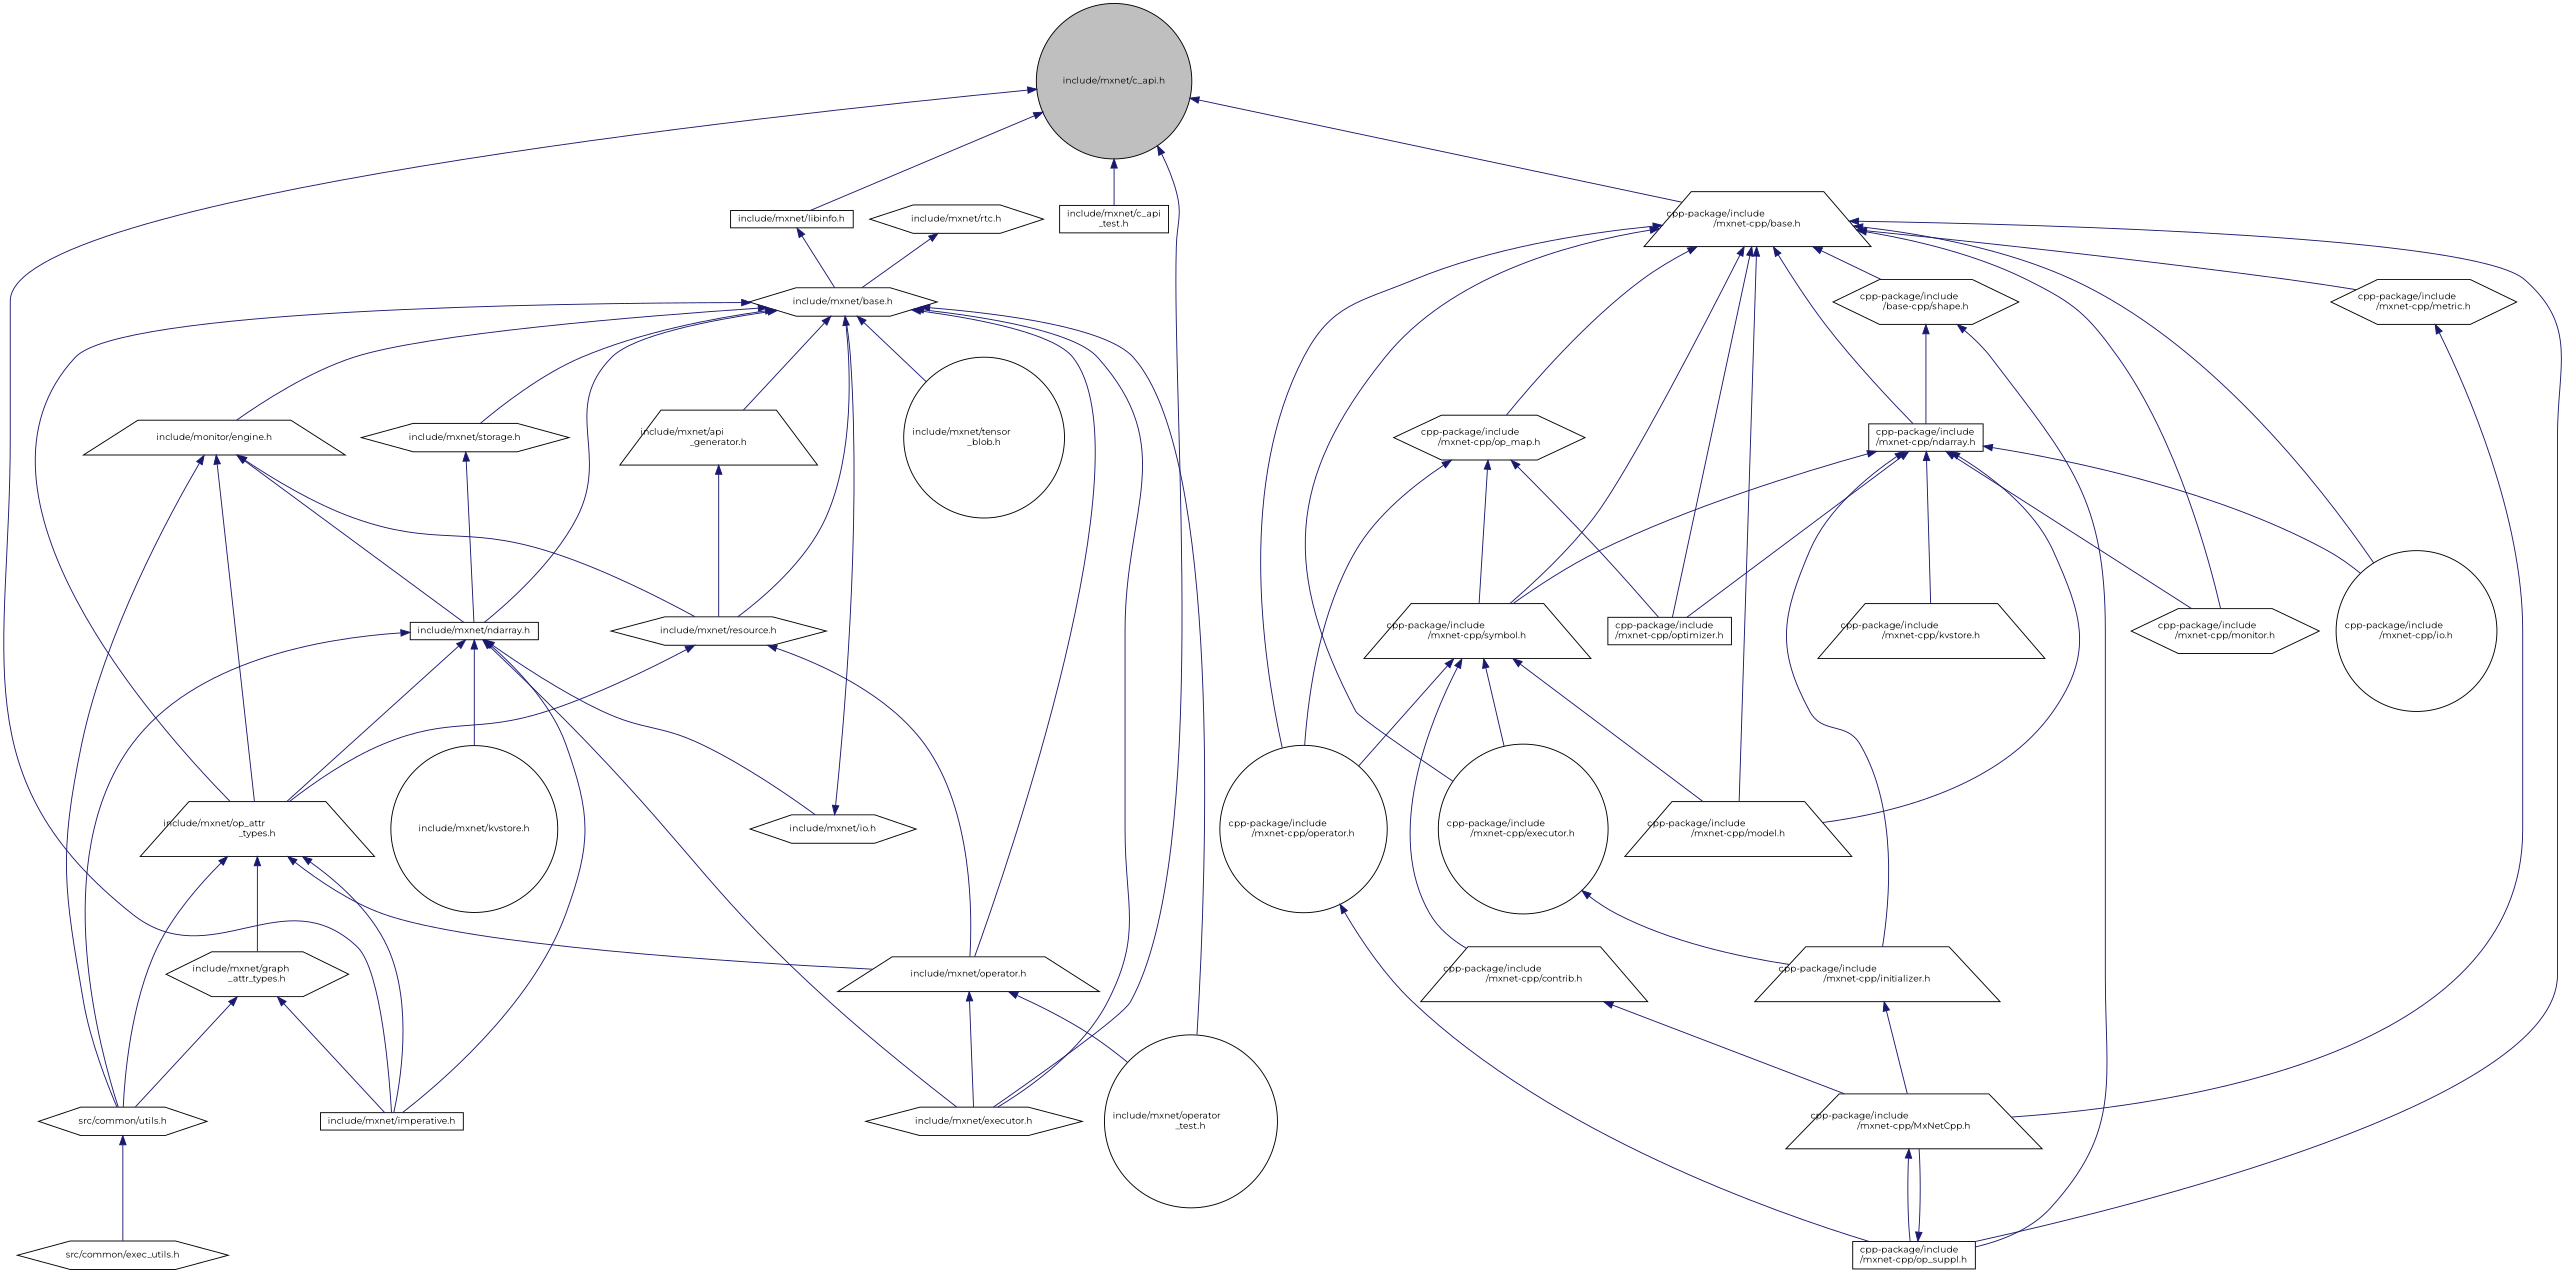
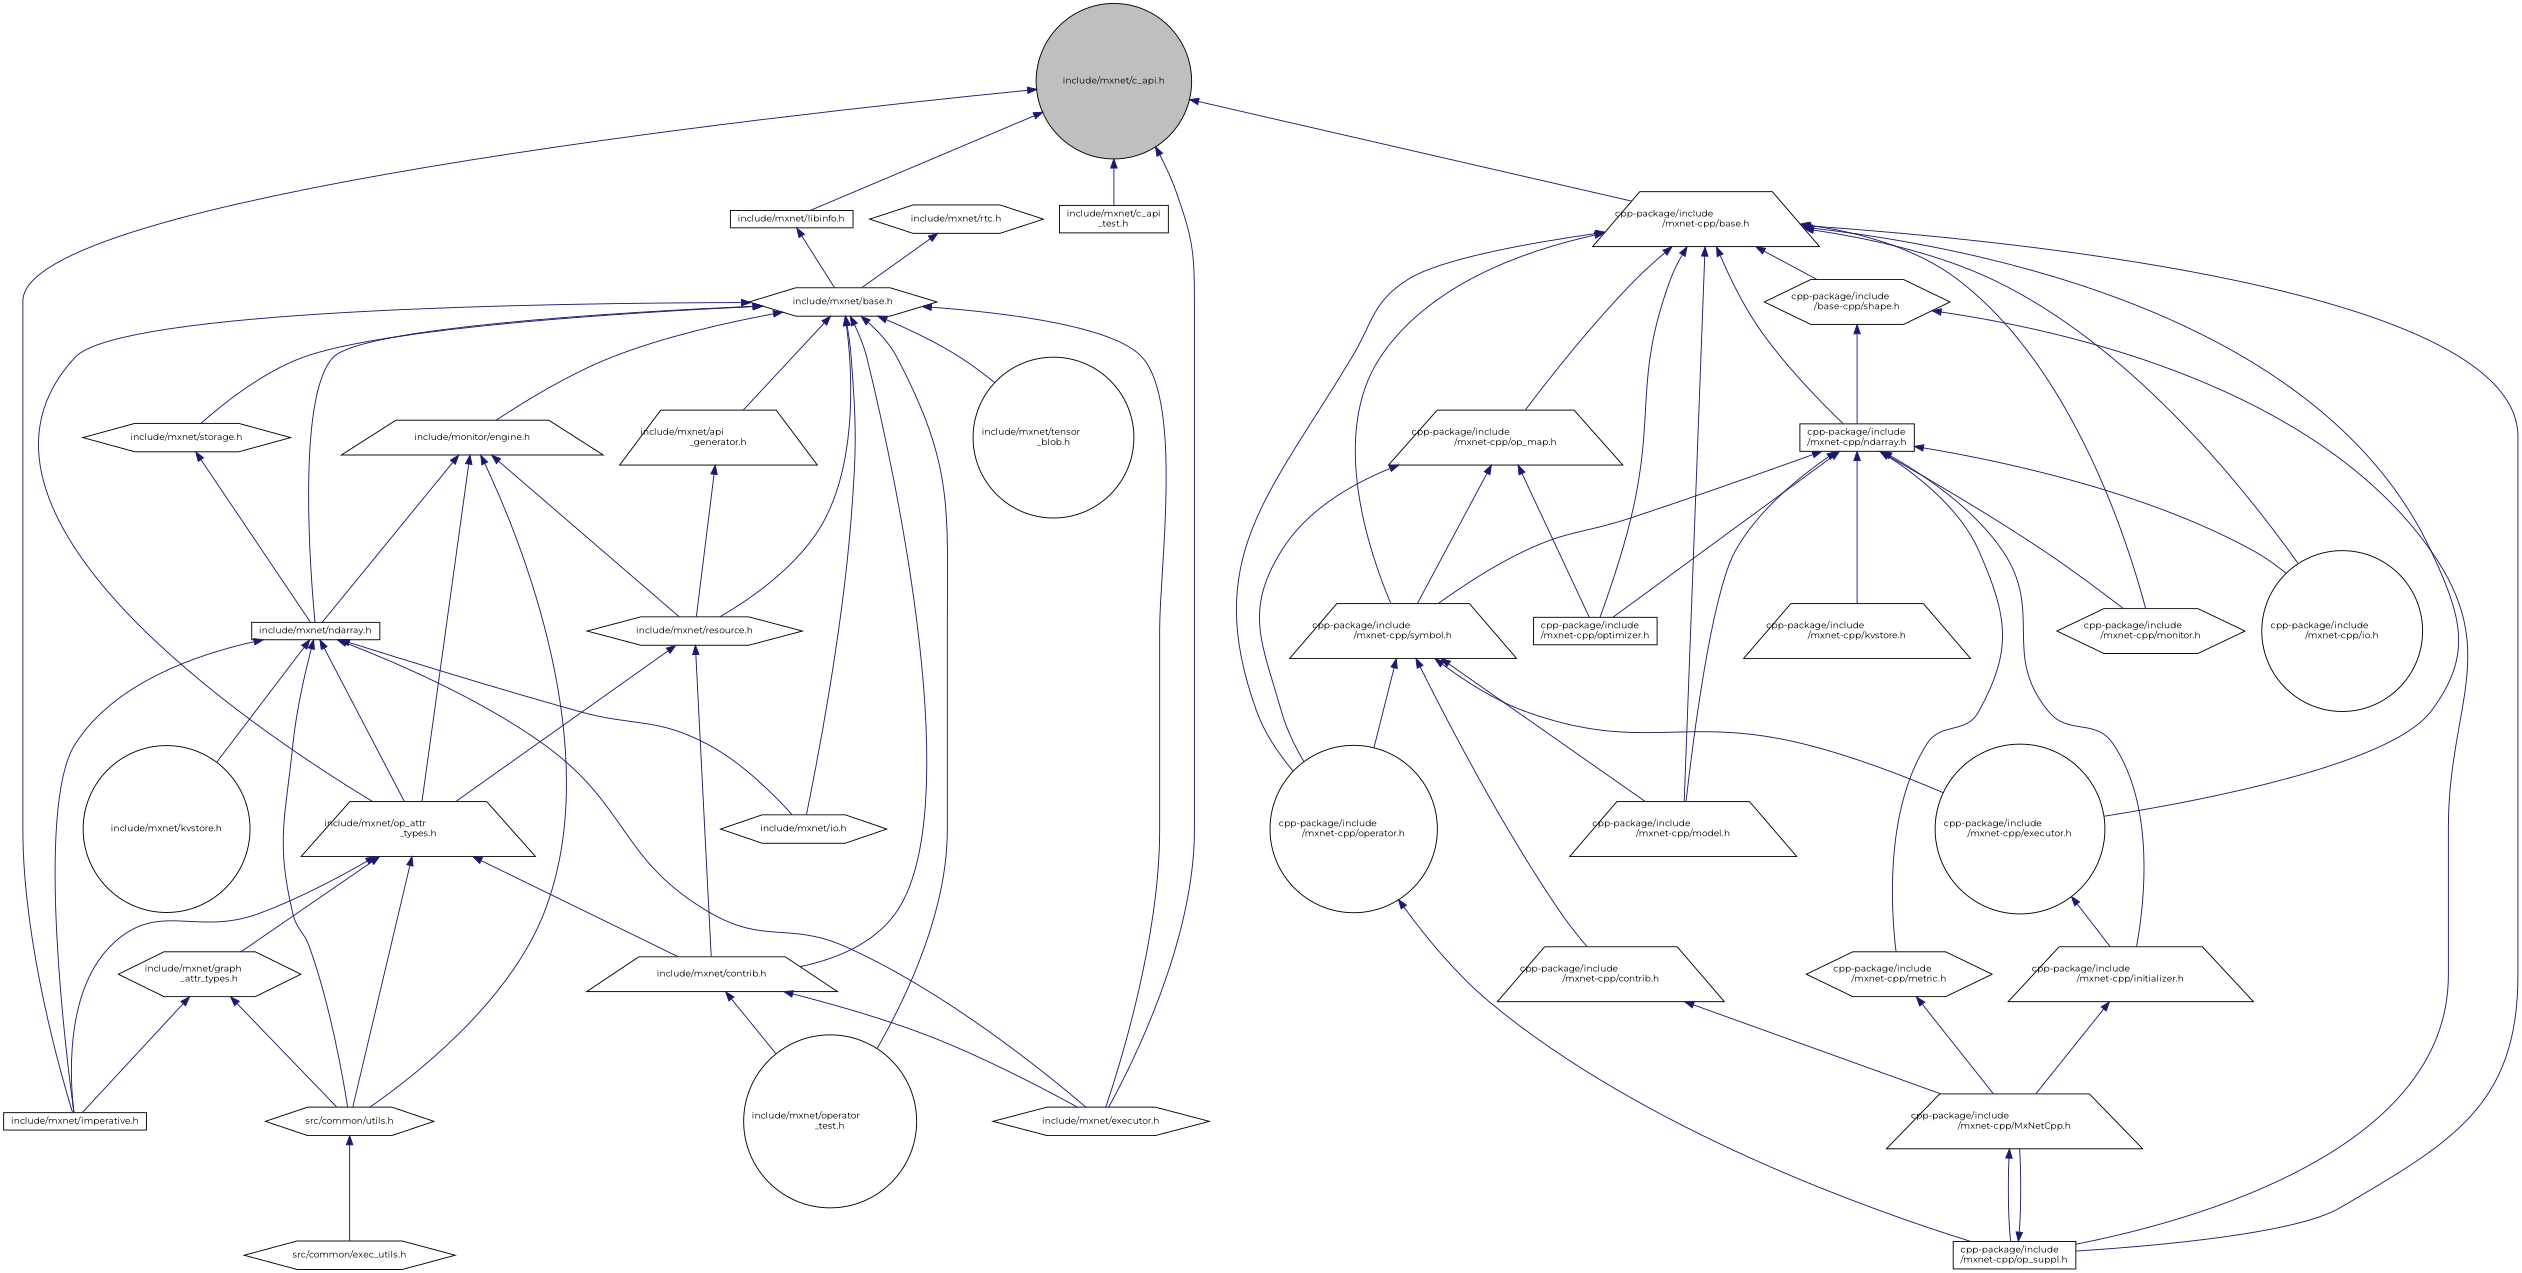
(2111, 257) -> (1984, 700)
(1489, 438) -> (1506, 438)
(853, 561) -> (846, 571)
(969, 974) -> (712, 974)
